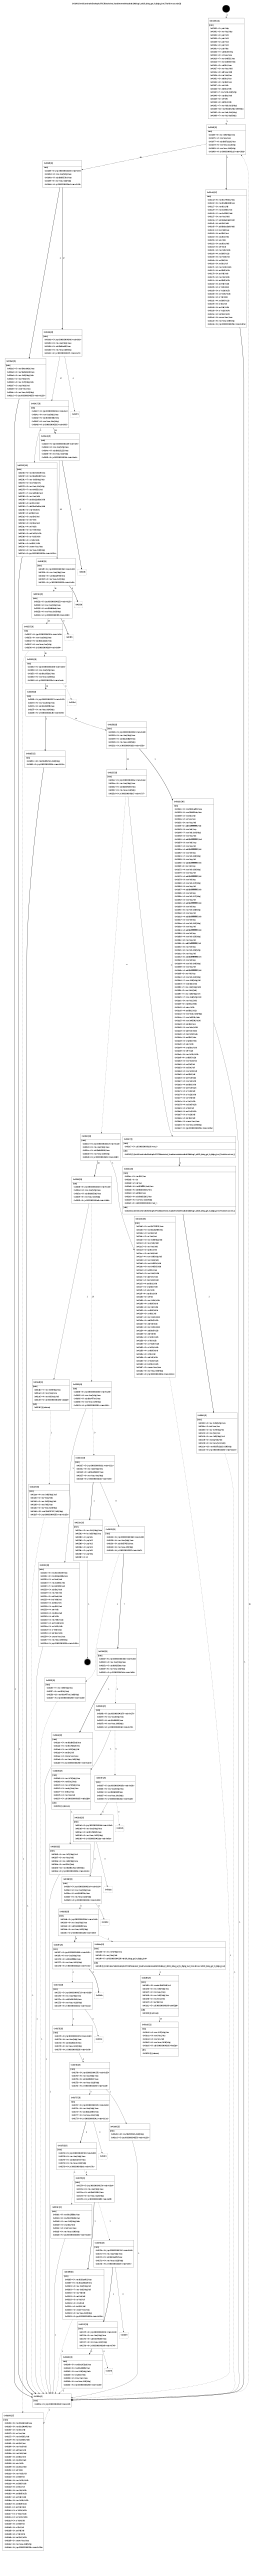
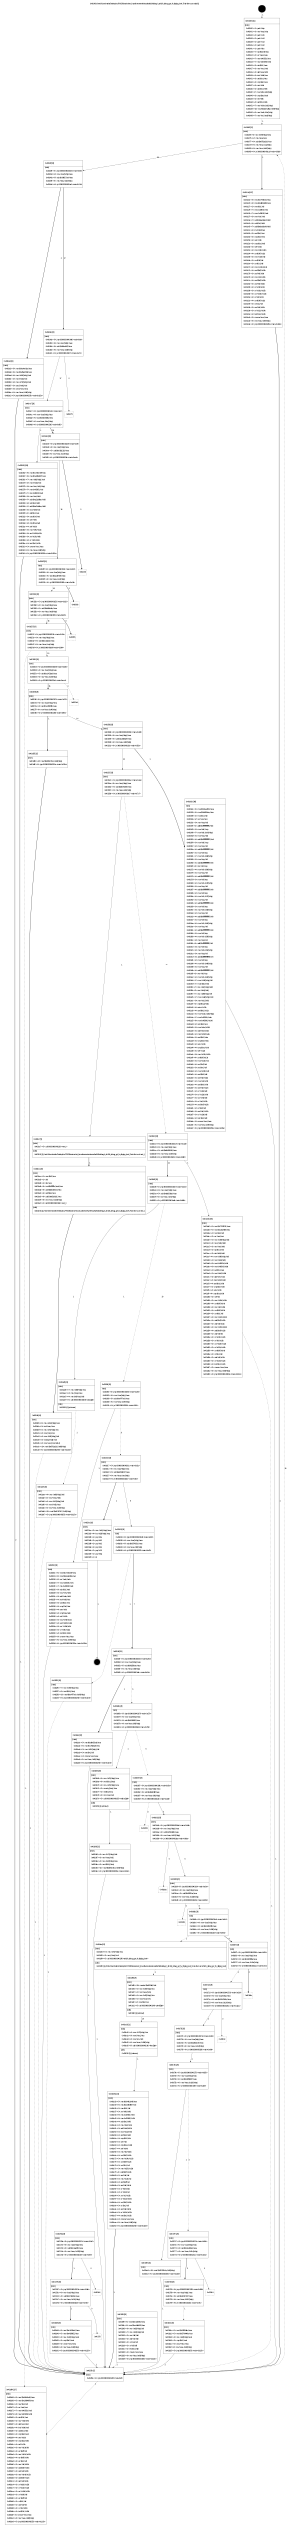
none -> (128, 2160)
(94, 2189) -> none
